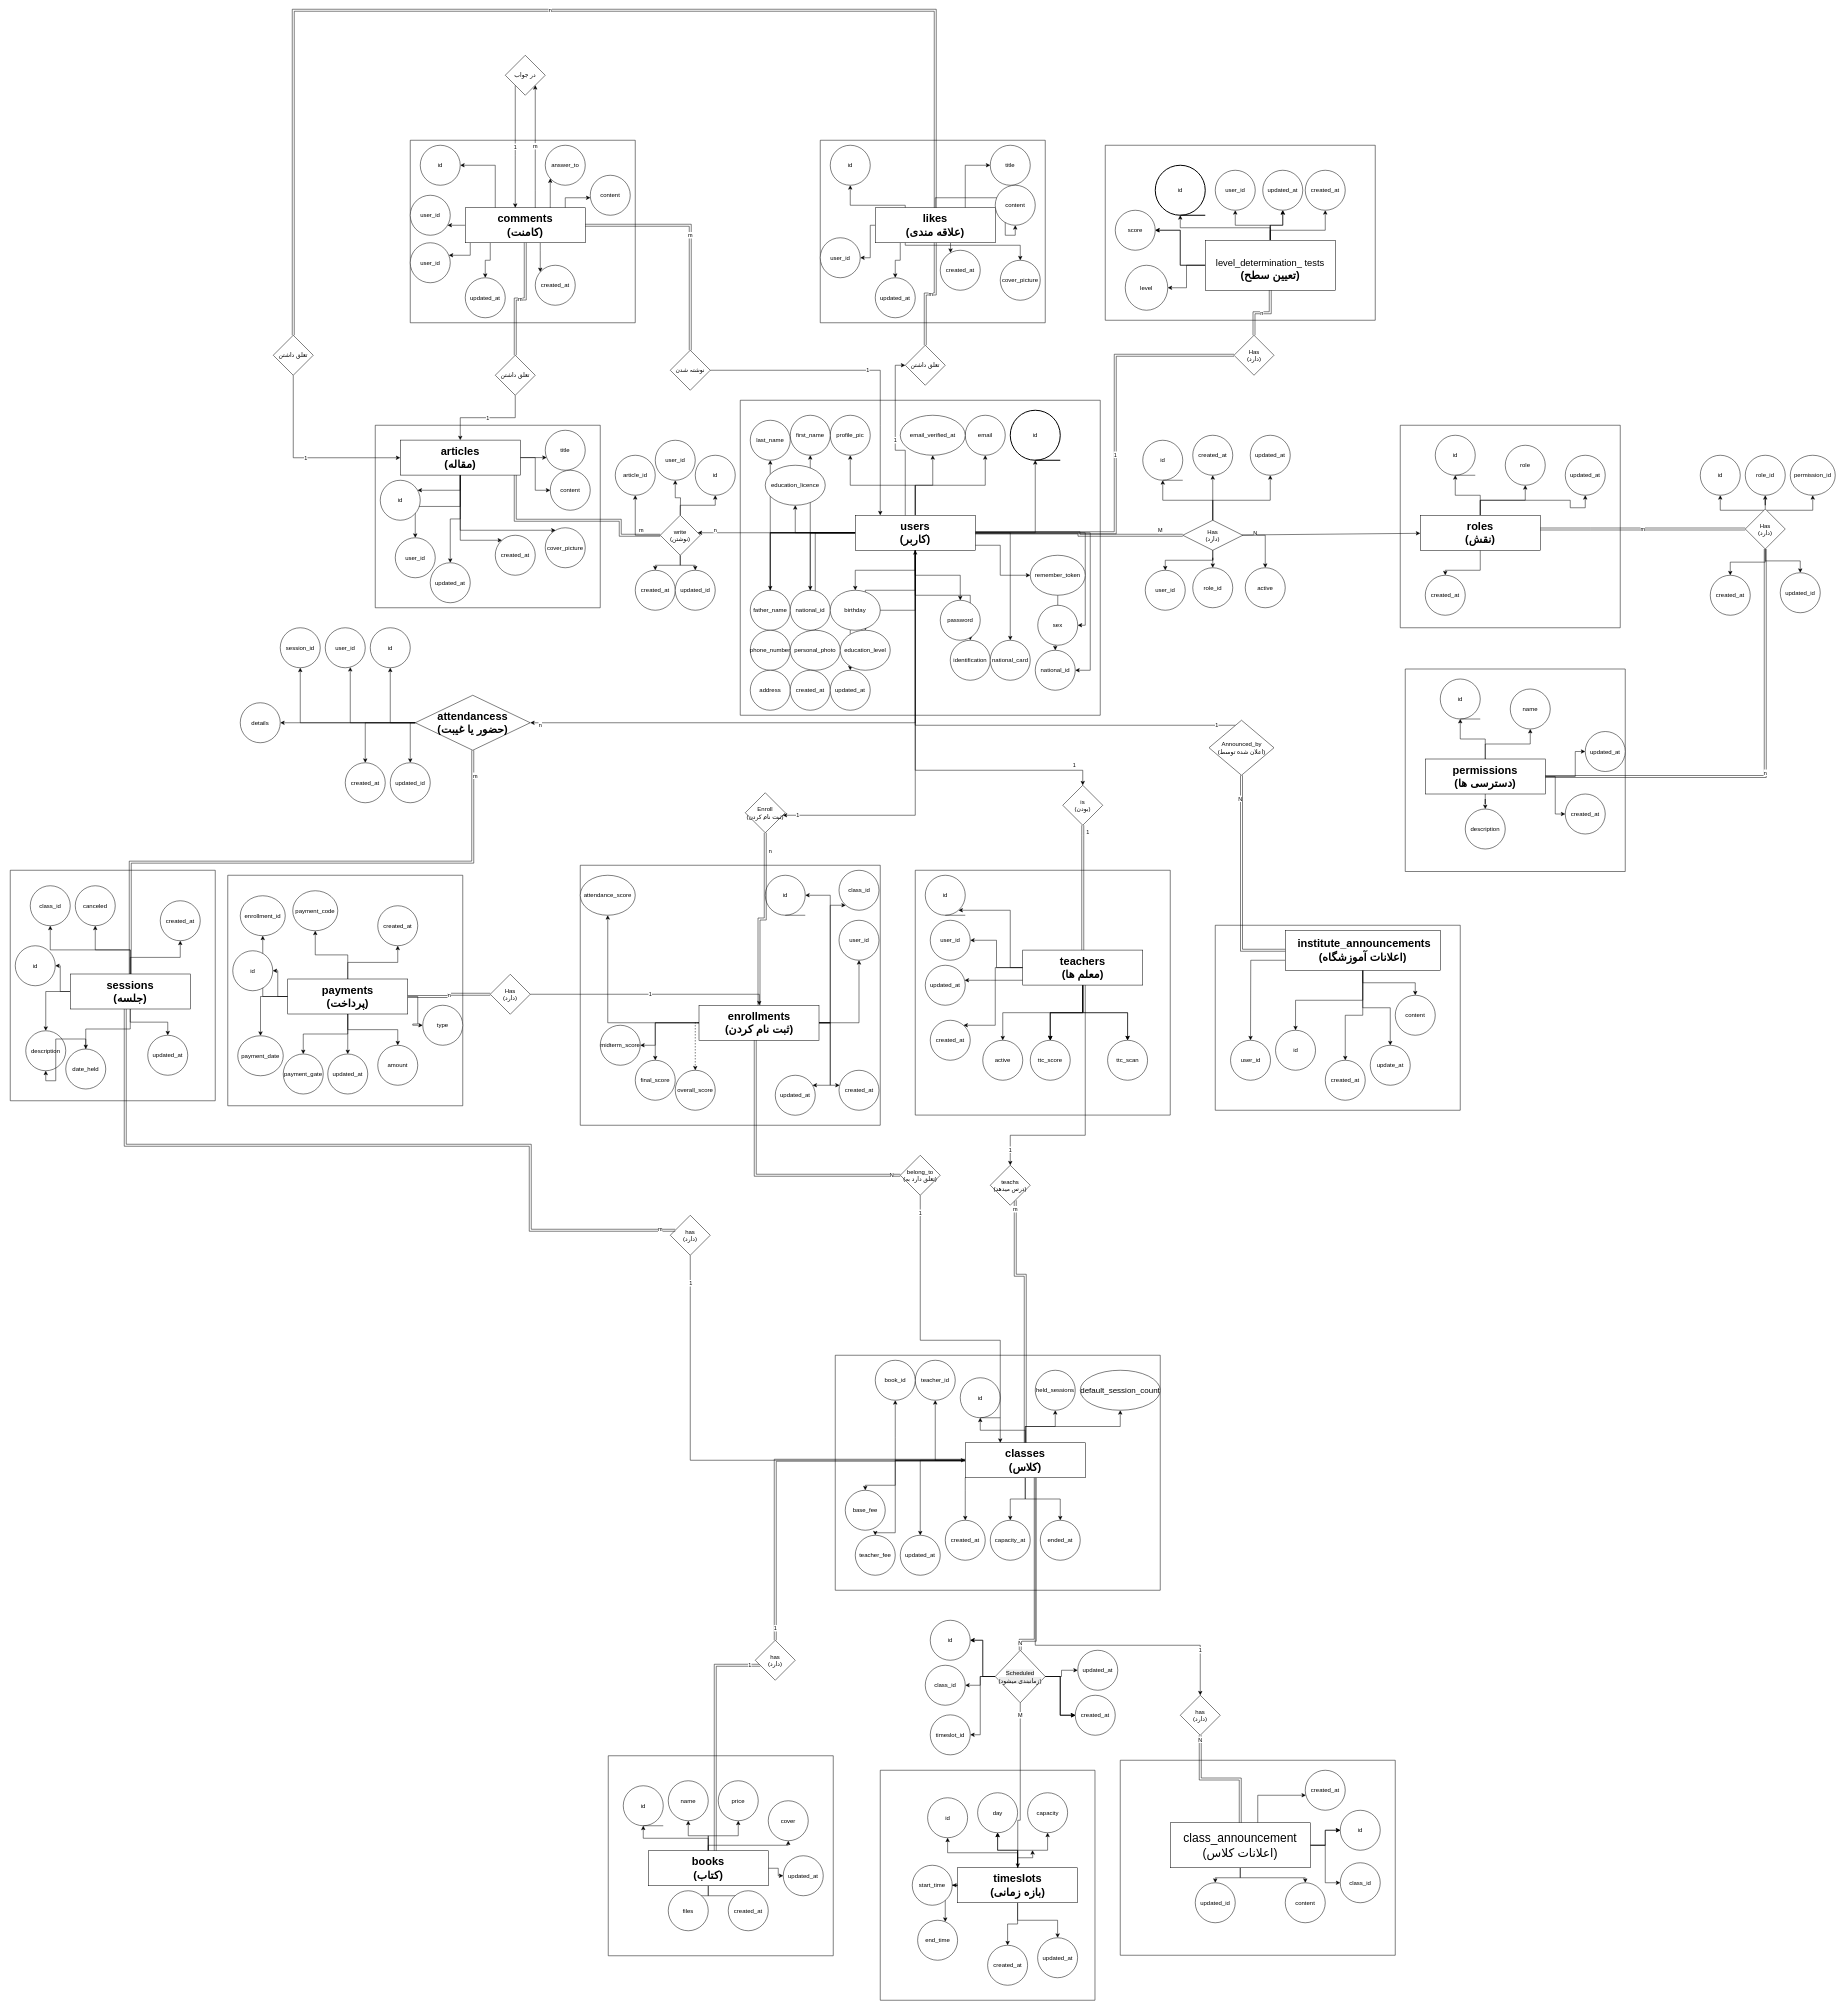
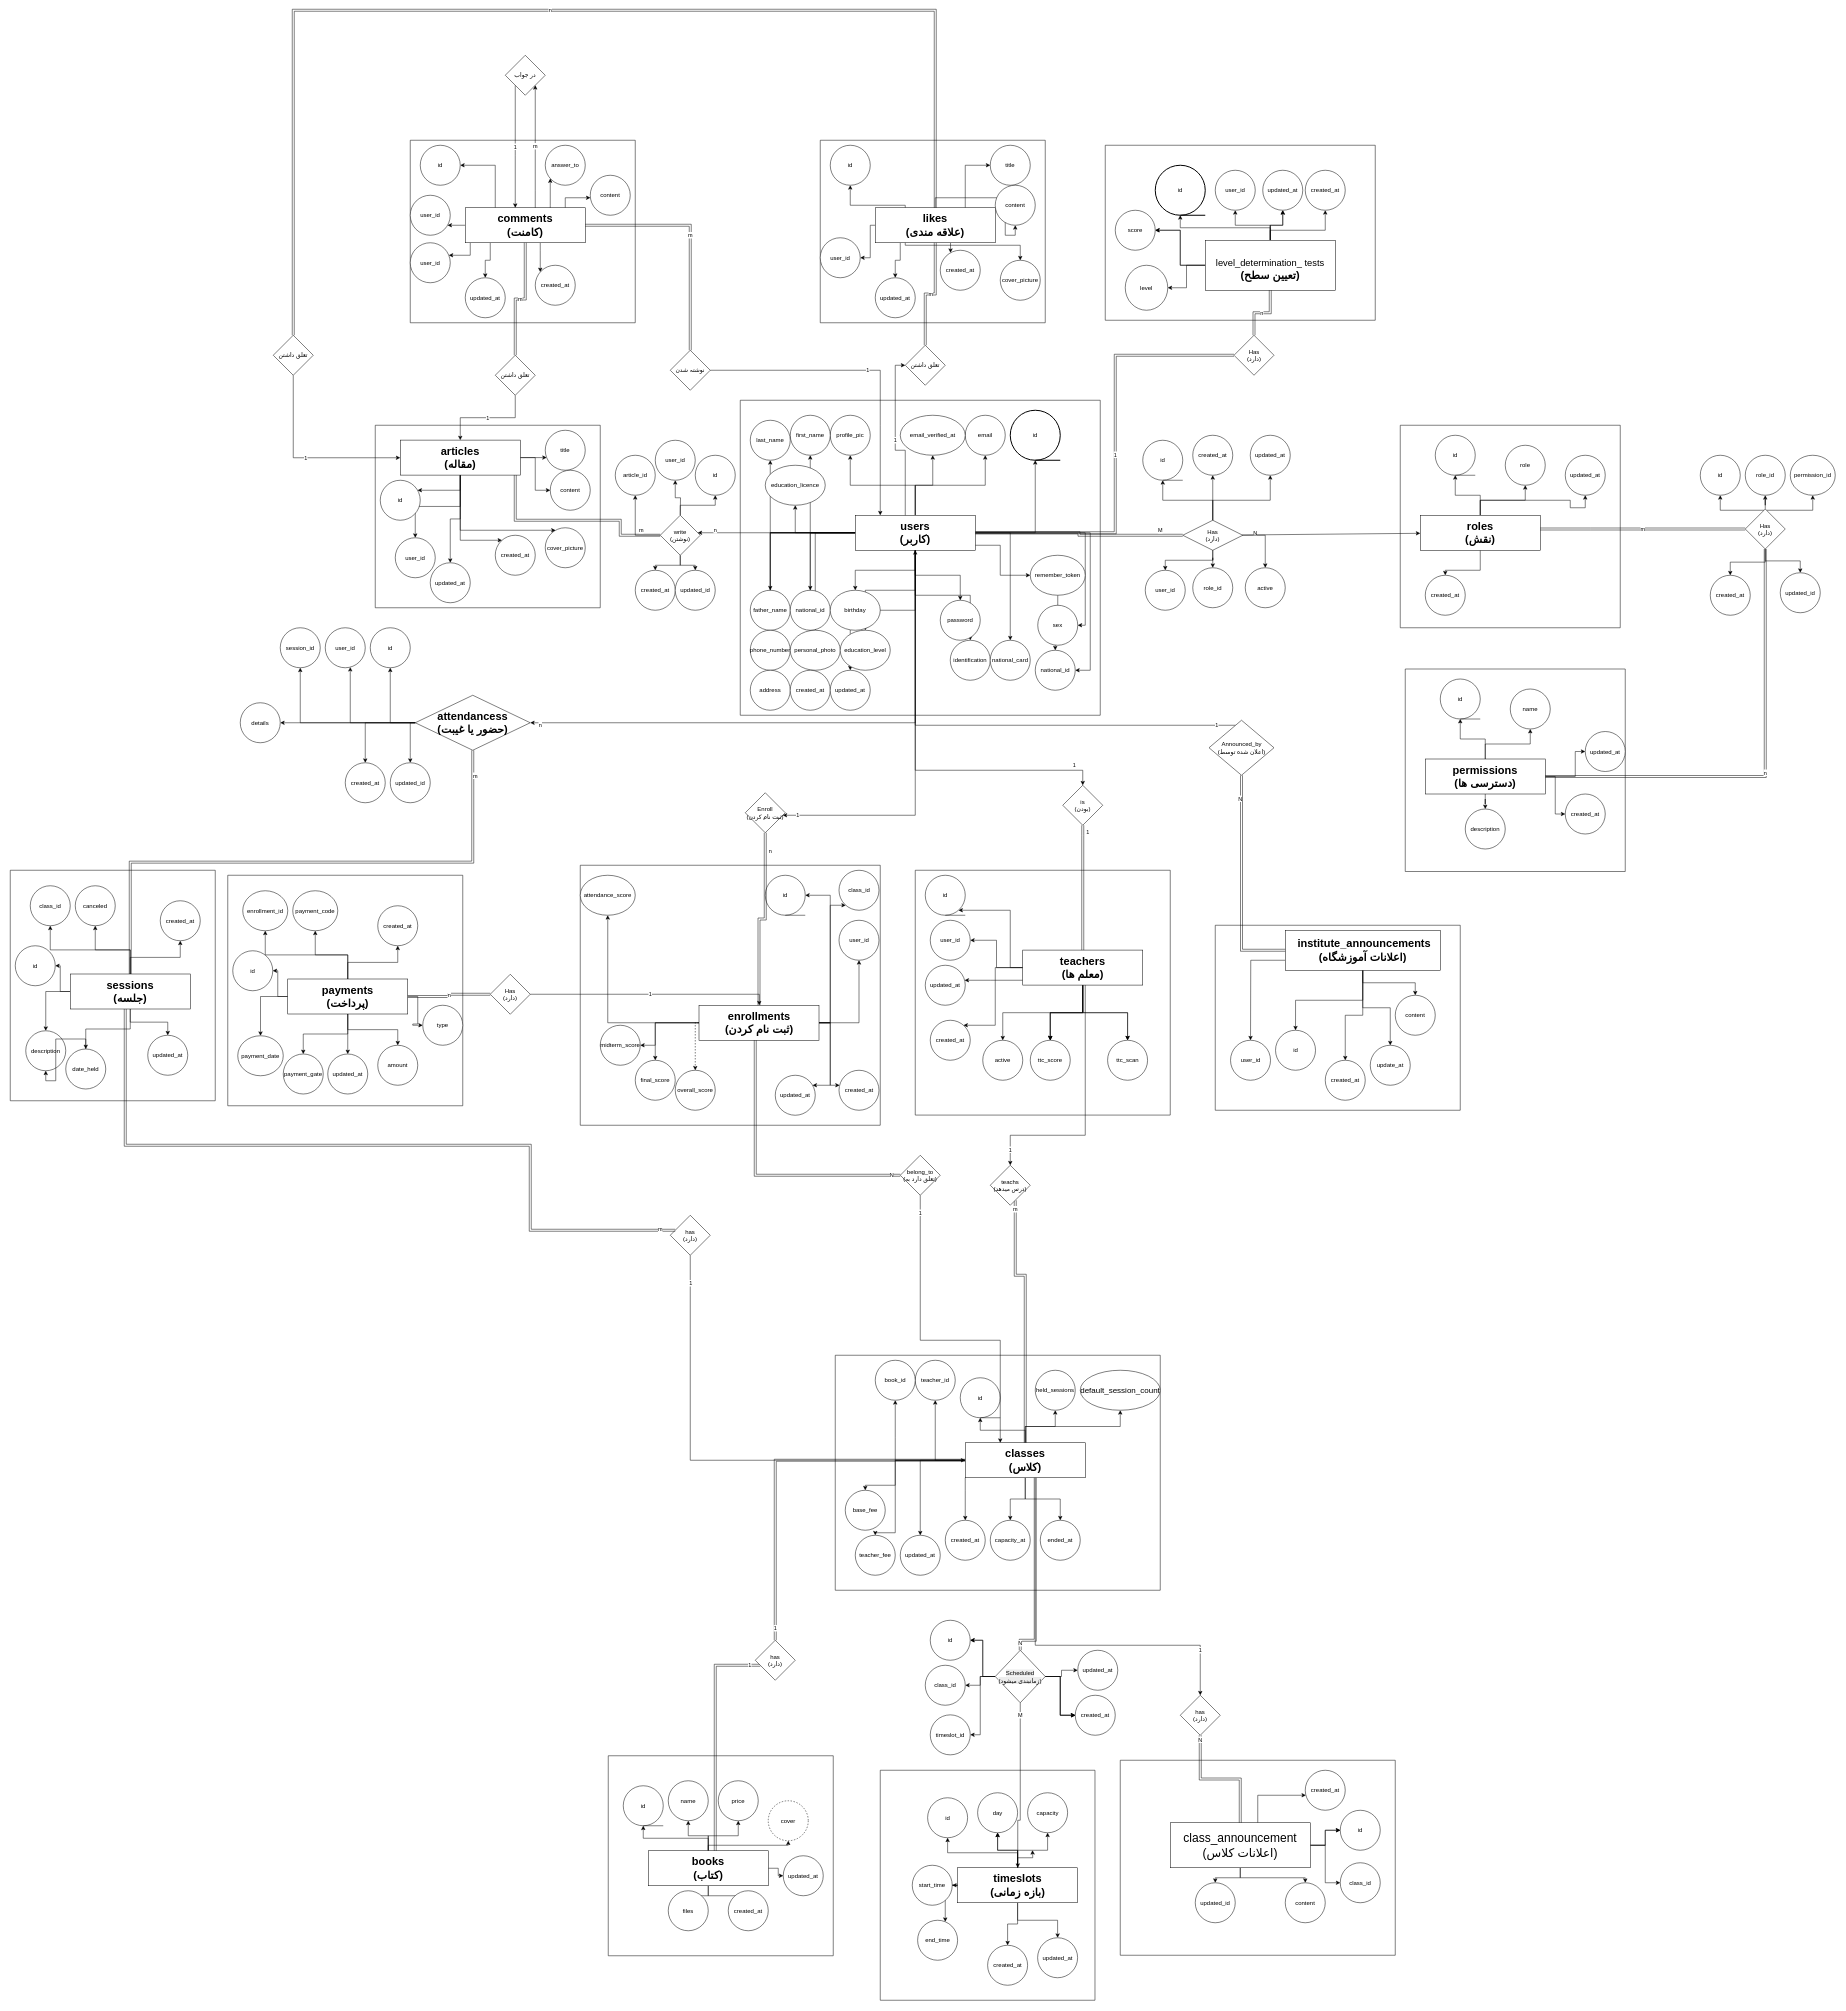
(263, 916) -> (265, 911)
(788, 1821) -> (788, 1821)
